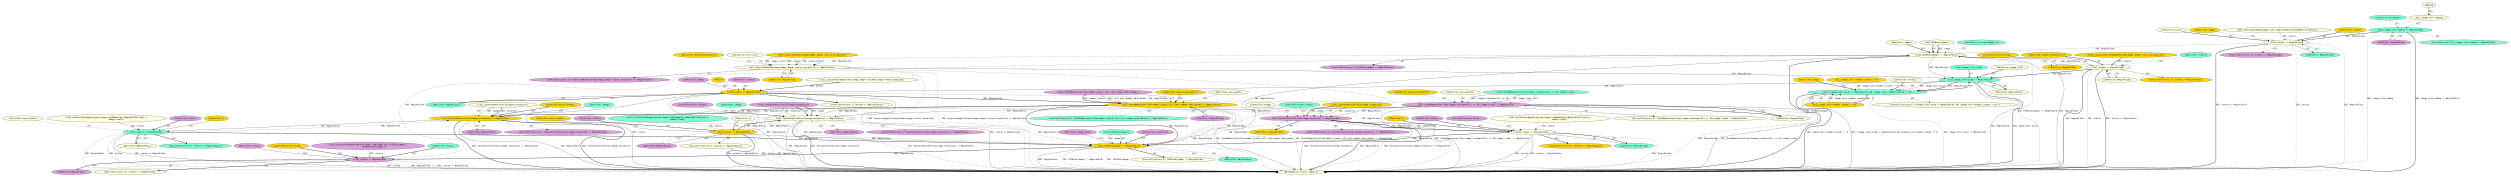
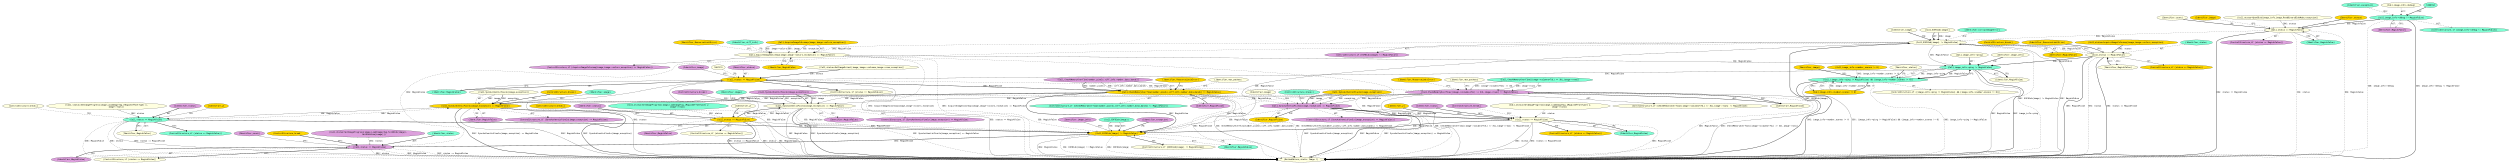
(2429, 5) -> (2431, 5)
(2429, 11) -> (2417, 11)
(745, 55) -> (745, 42)
(1969, 67) -> (1969, 55)
(1969, 73) -> (1970, 60)
(718, 80) -> (718, 67)
